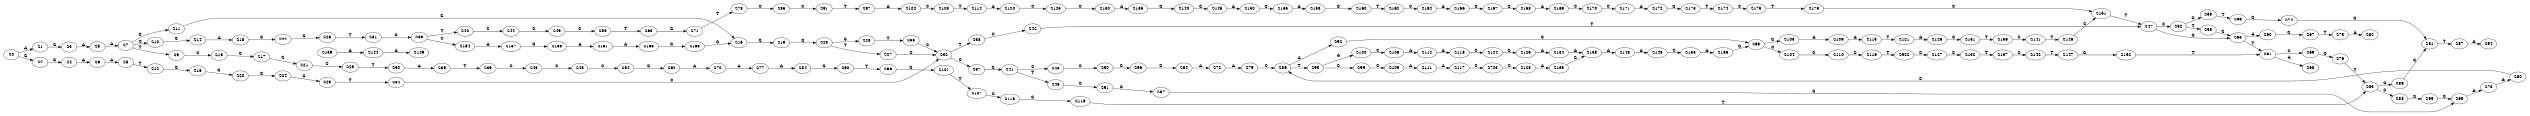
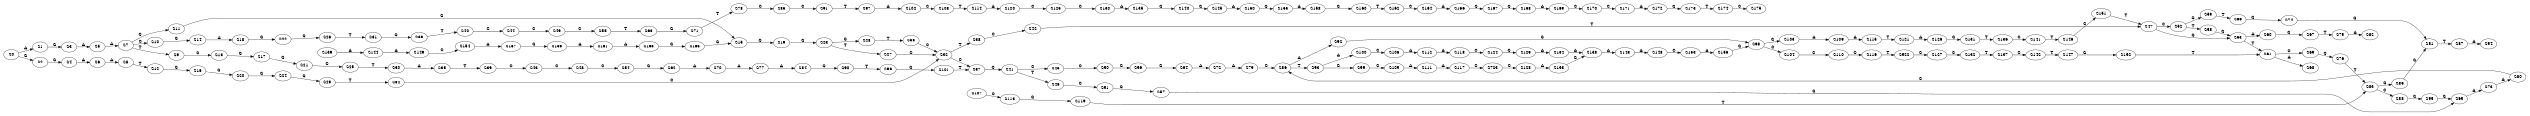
(1814, 9) -> none
(440, 42) -> (442, 53)
(959, 81) -> (960, 70)
